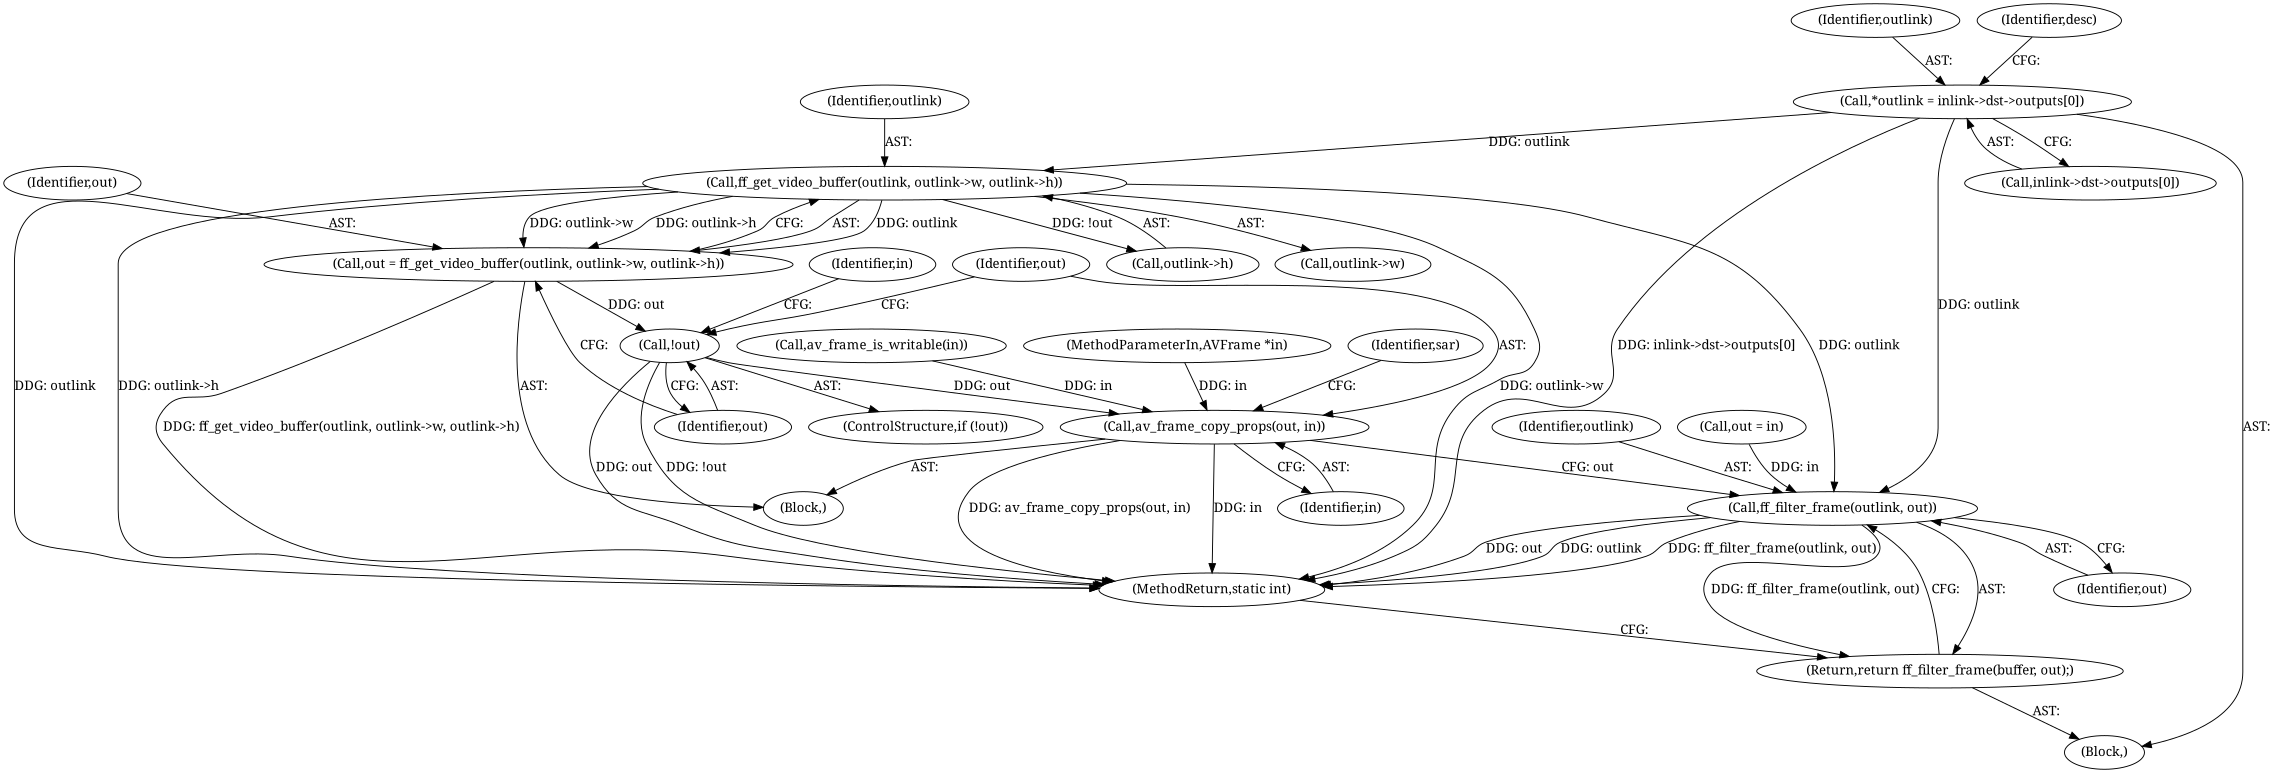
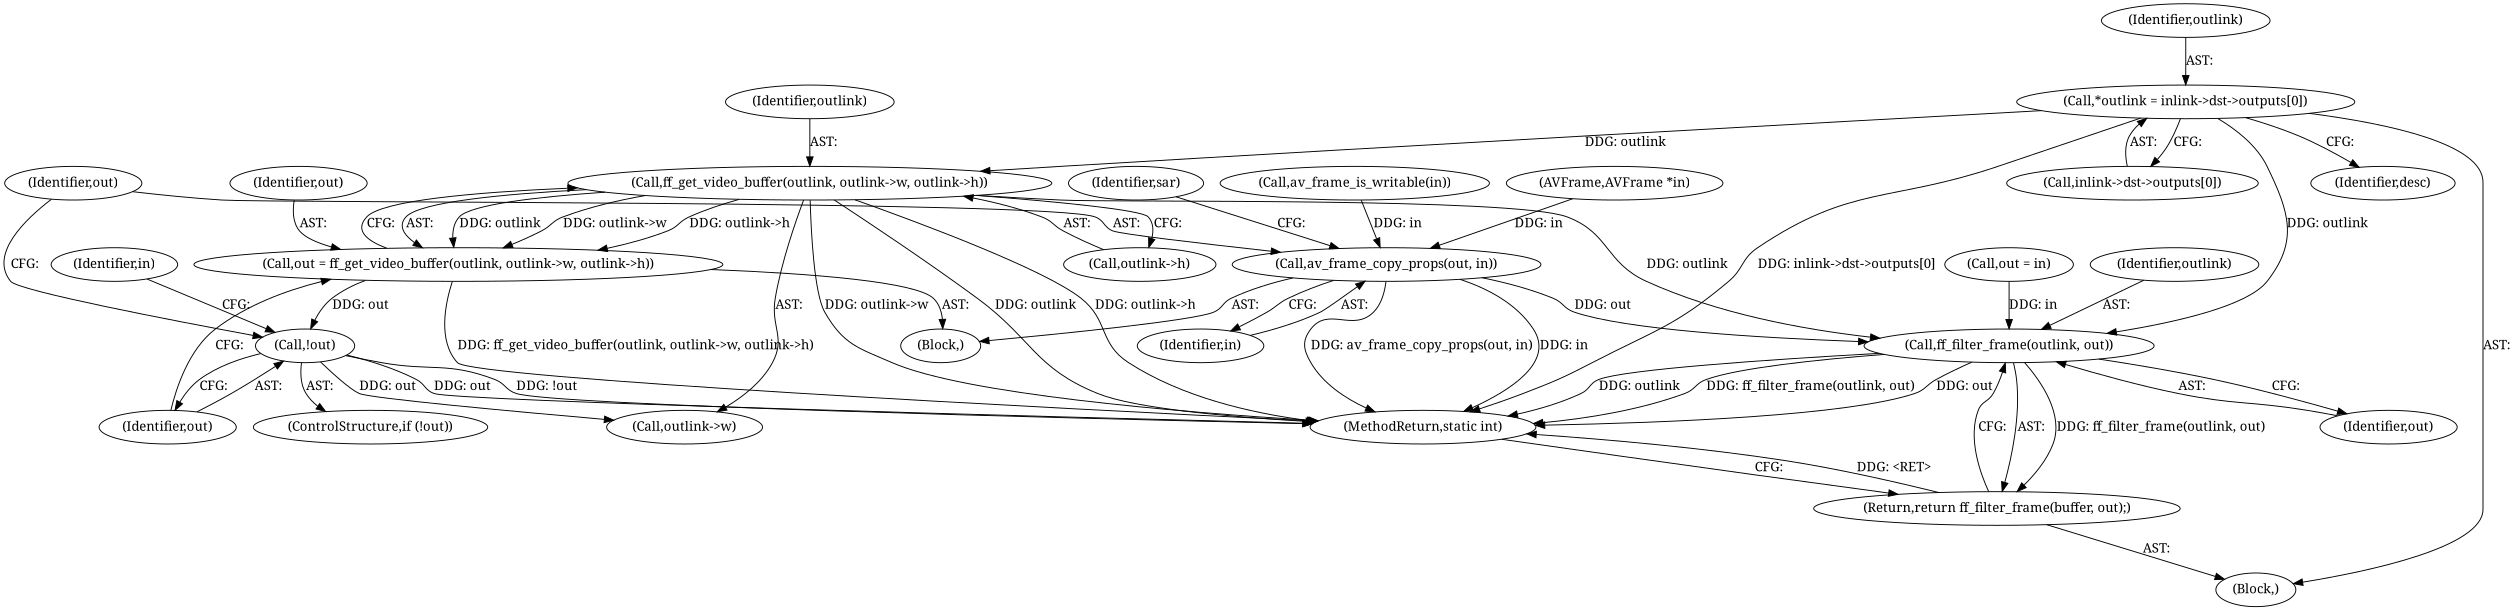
(2010, 58) -> (2300, 136)
(1083, 224) -> (1170, 224)
(1177, 346) -> (1615, 183)
(907, 387) -> (457, 406)
none -> (1739, 454)
(1588, 468) -> (1603, 305)
